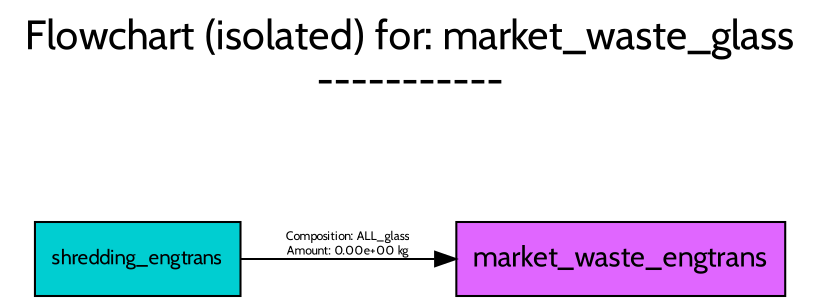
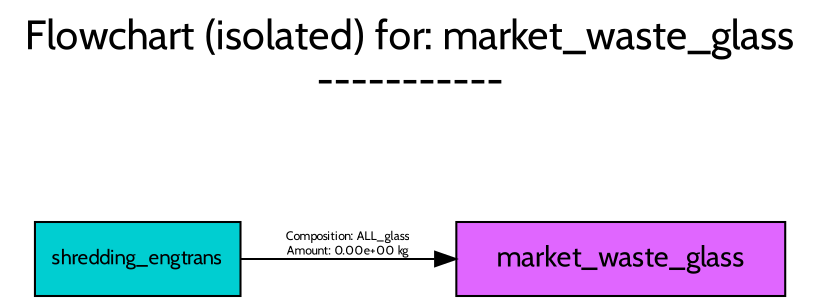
(621, 259) -> (621, 259)
